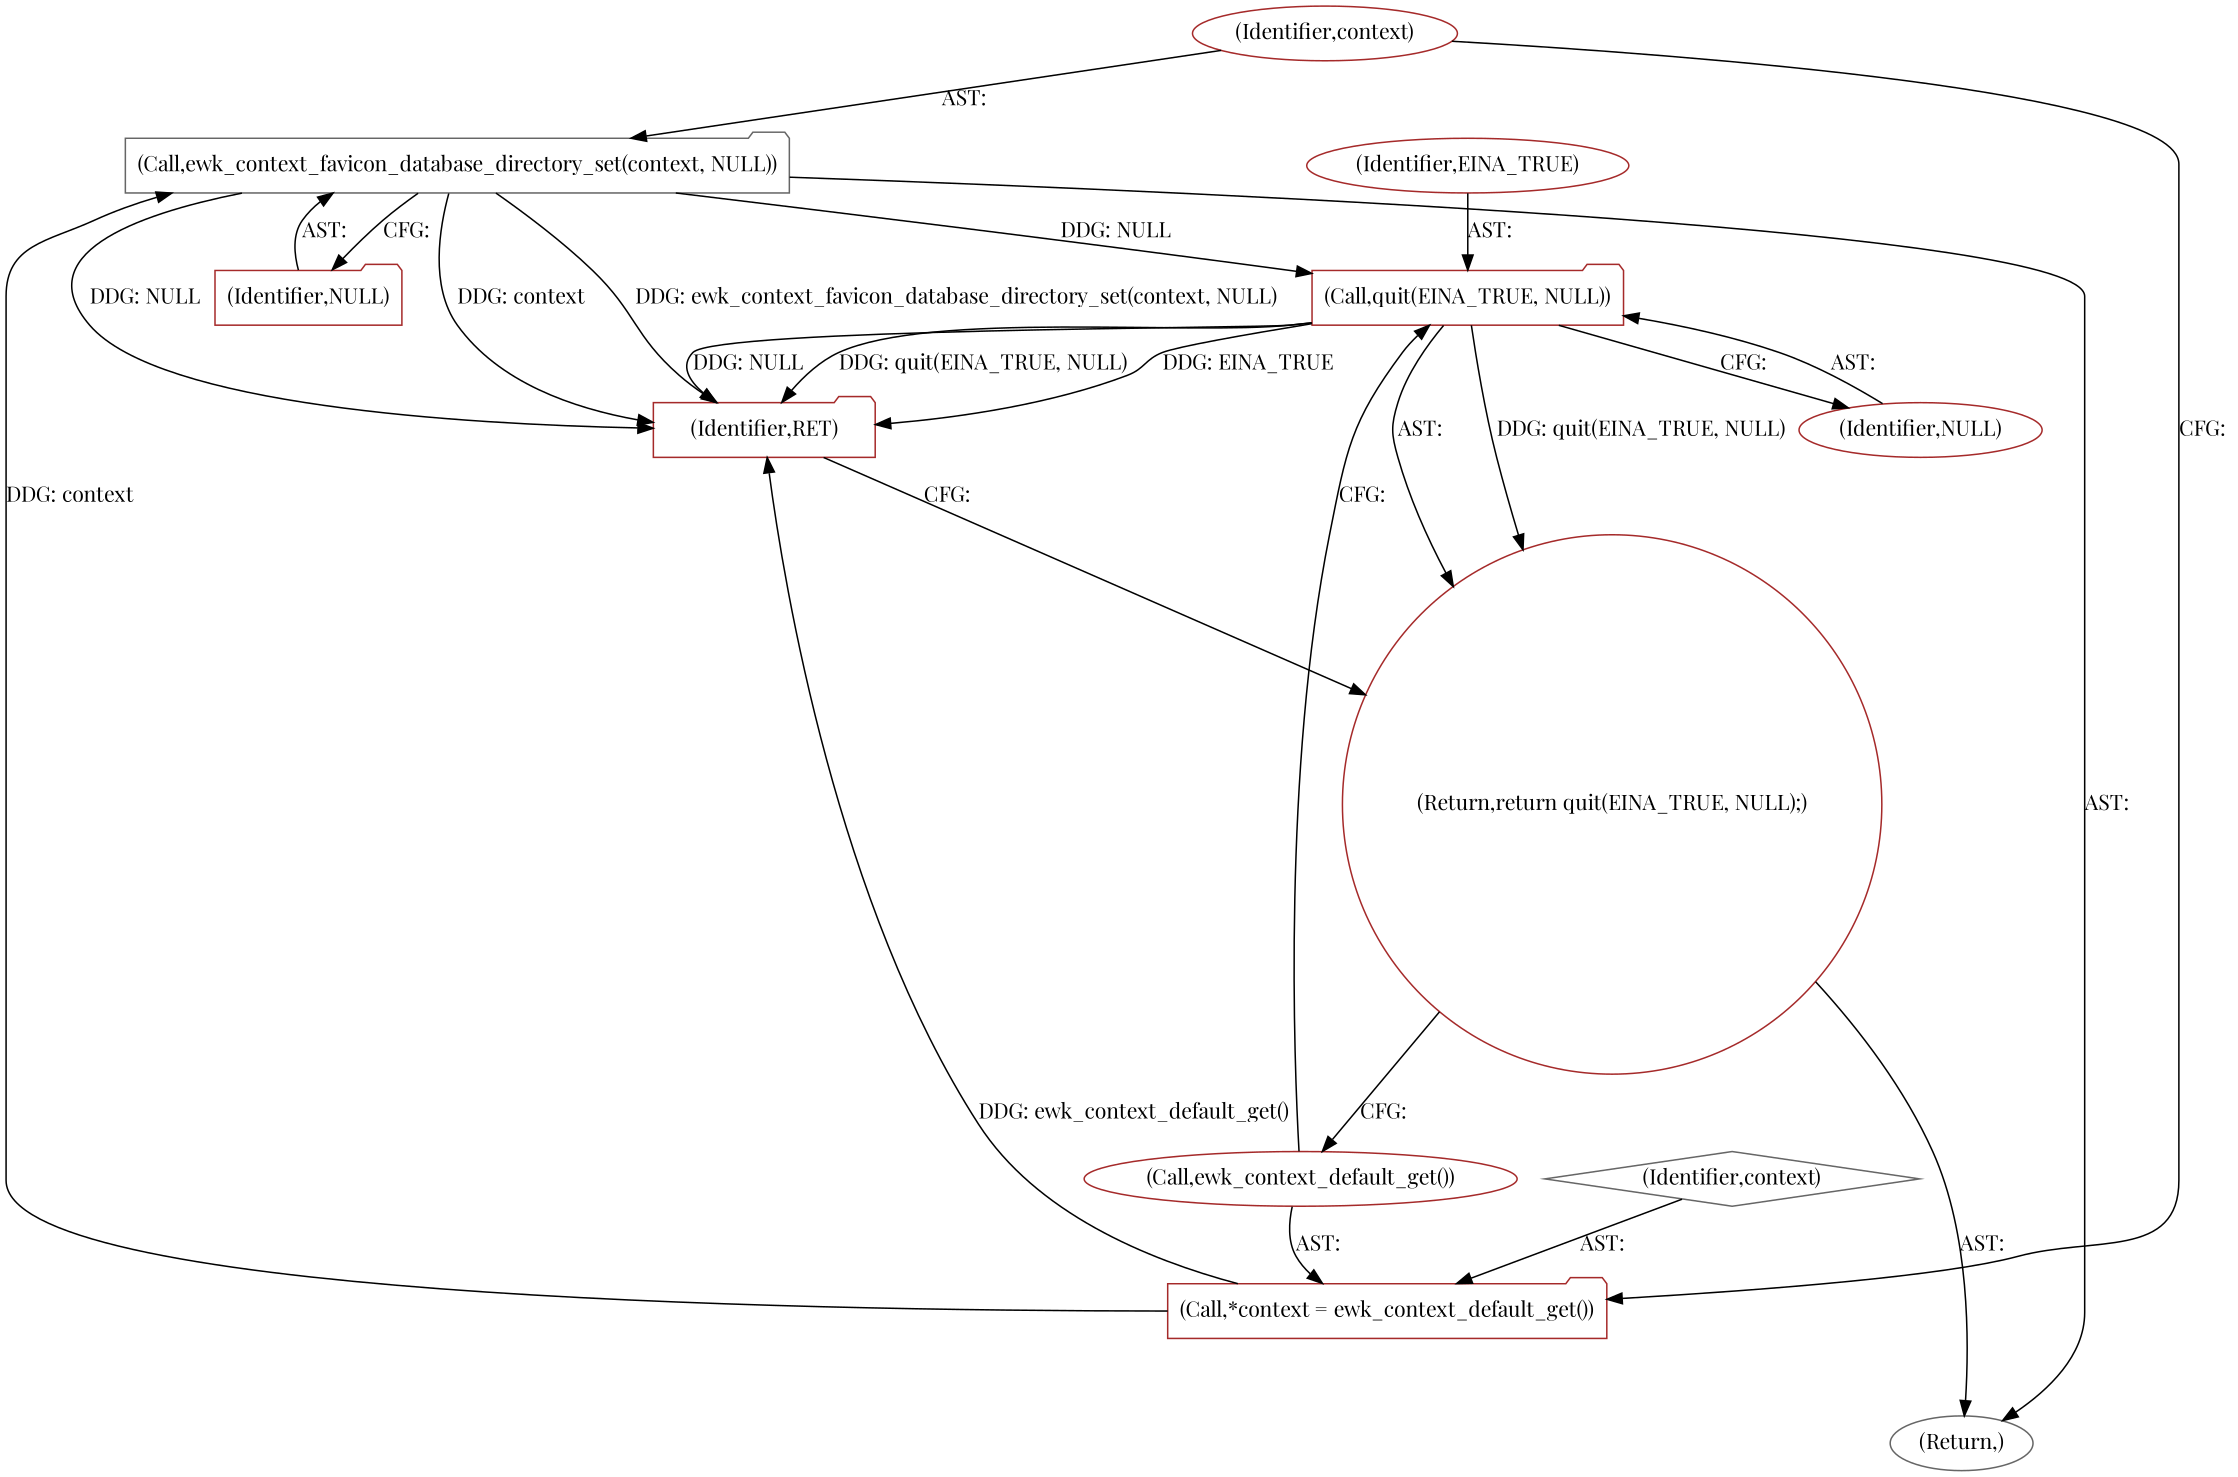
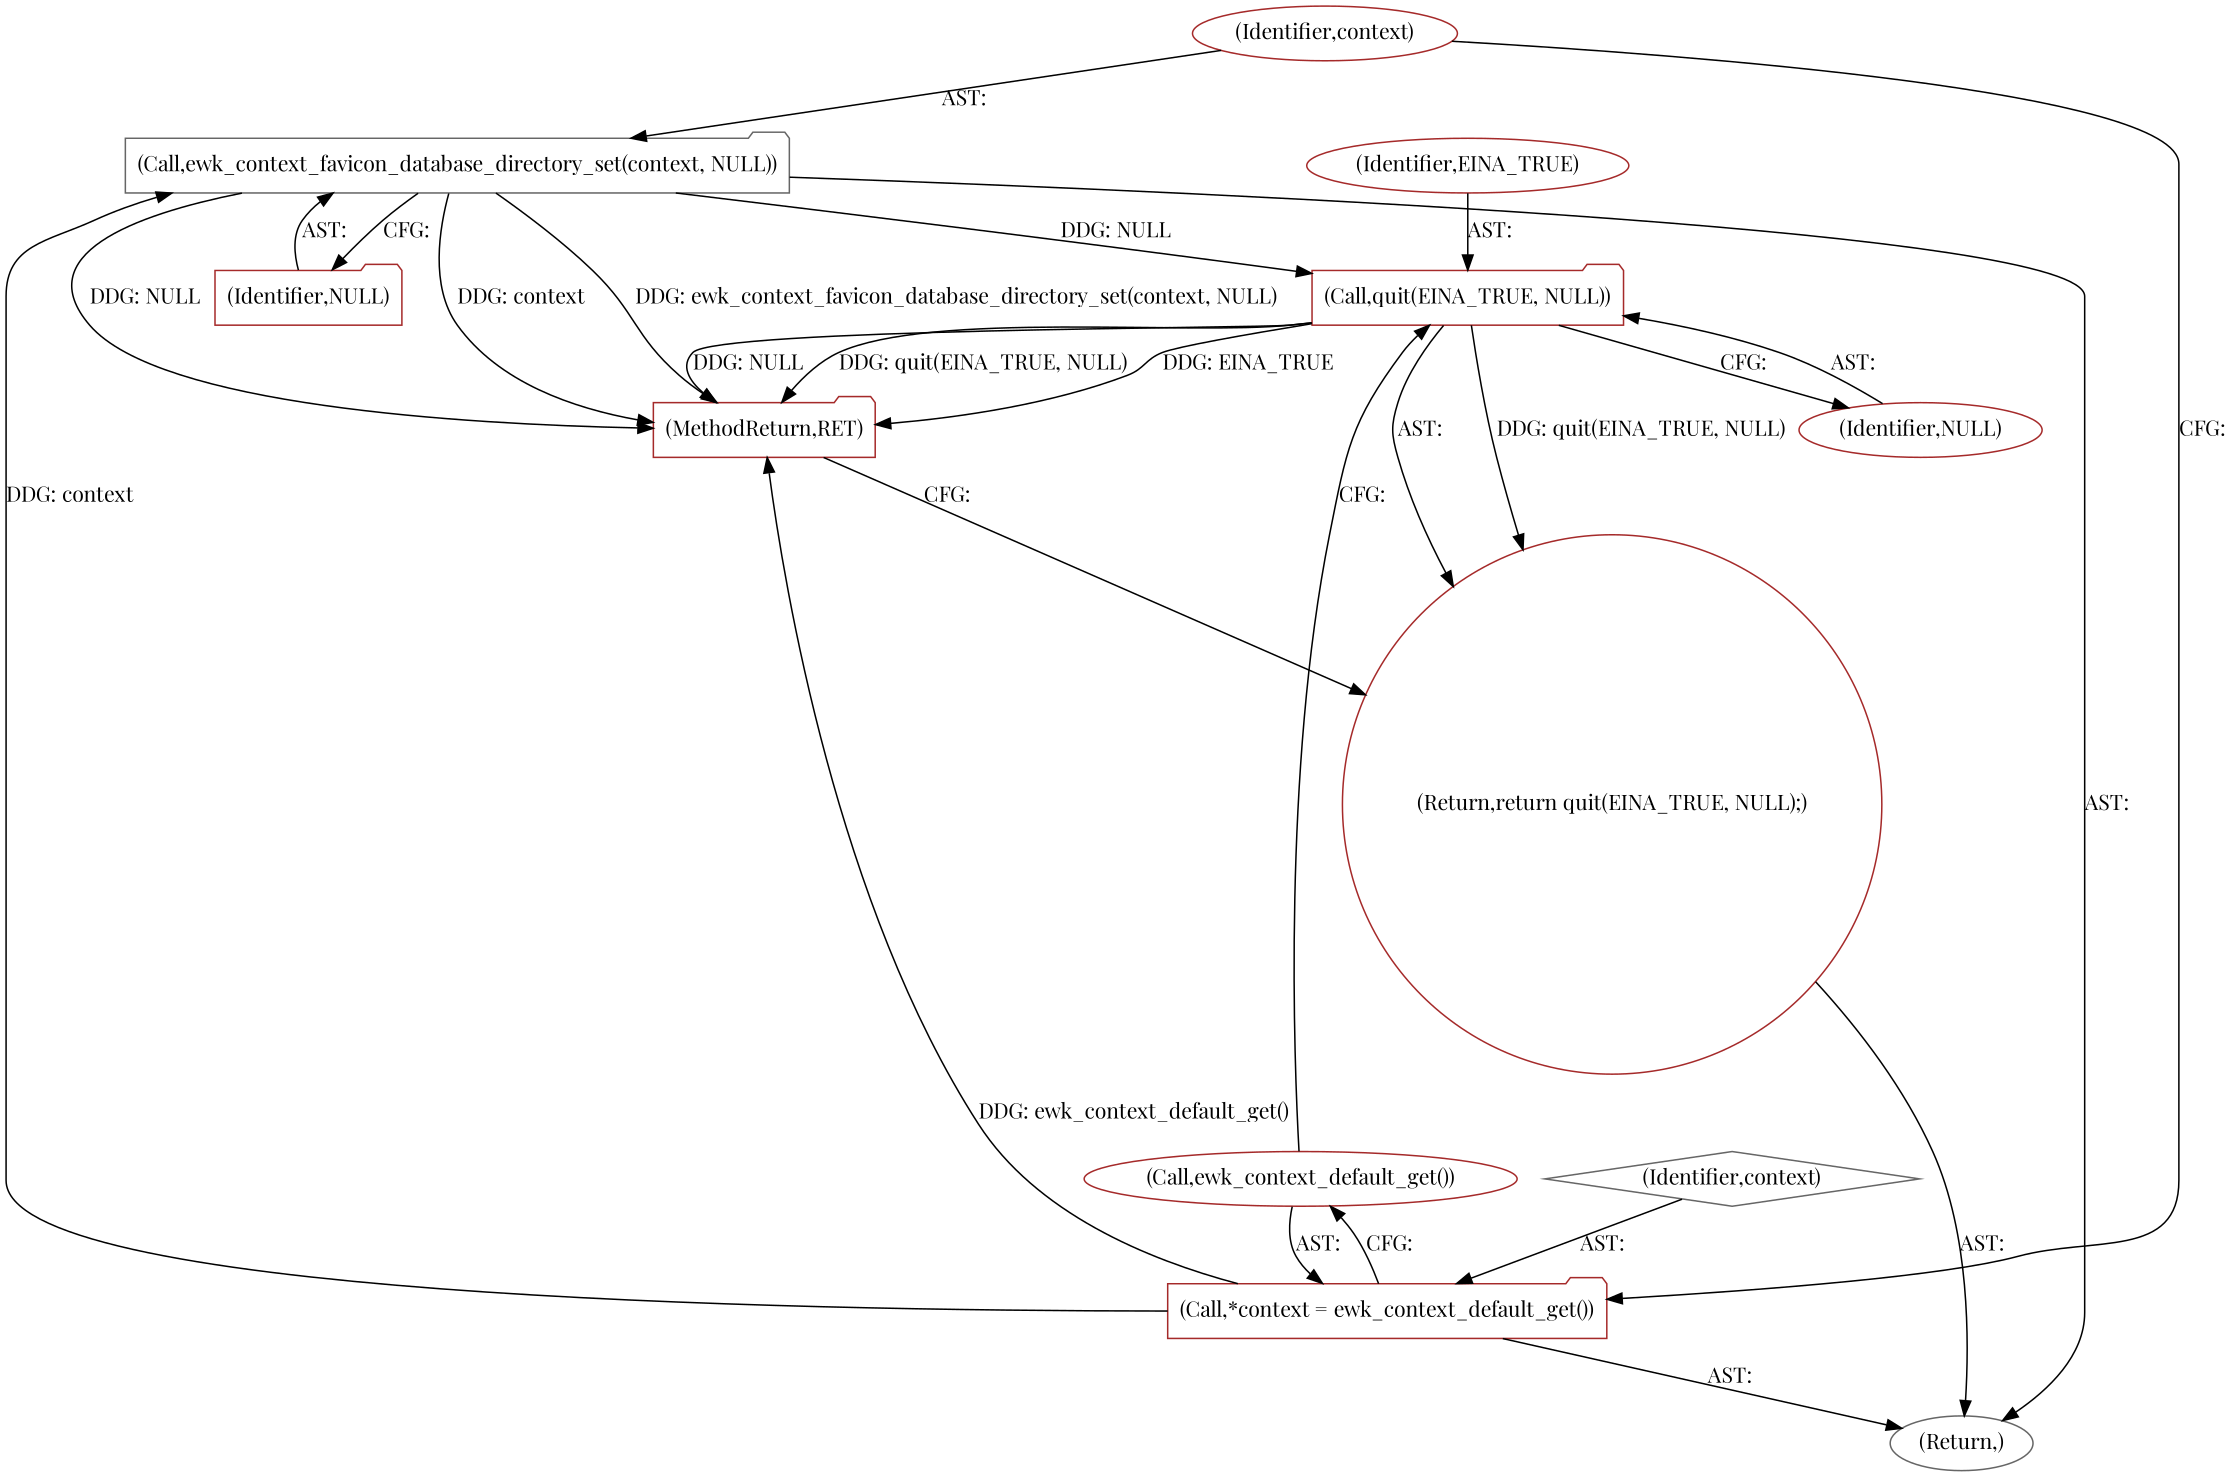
(764, 430) -> (764, 430)
(1386, 1076) -> (1363, 1249)
none -> (1695, 1382)
